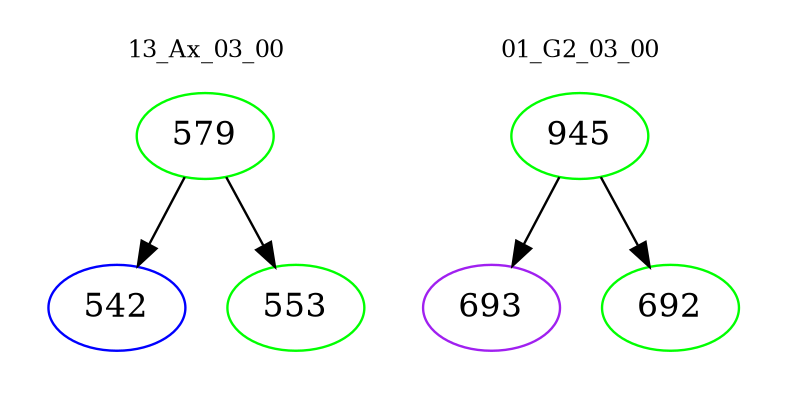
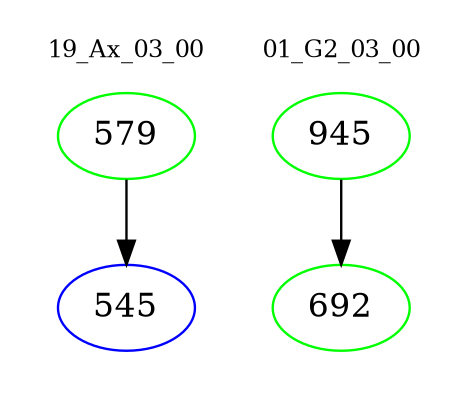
(206, 51) -> (126, 51)
(117, 308) -> (126, 308)
(296, 308) -> none
(492, 308) -> none
